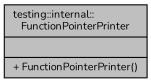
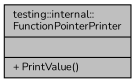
(76, 67) -> (46, 67)
